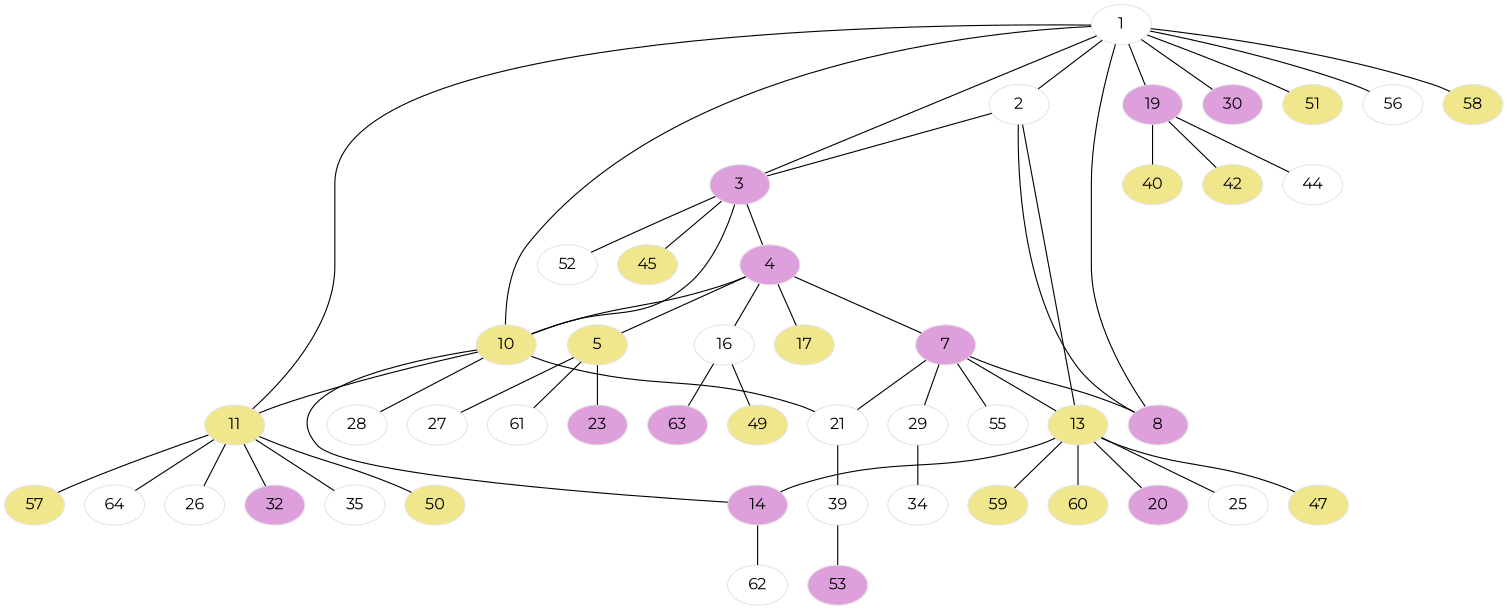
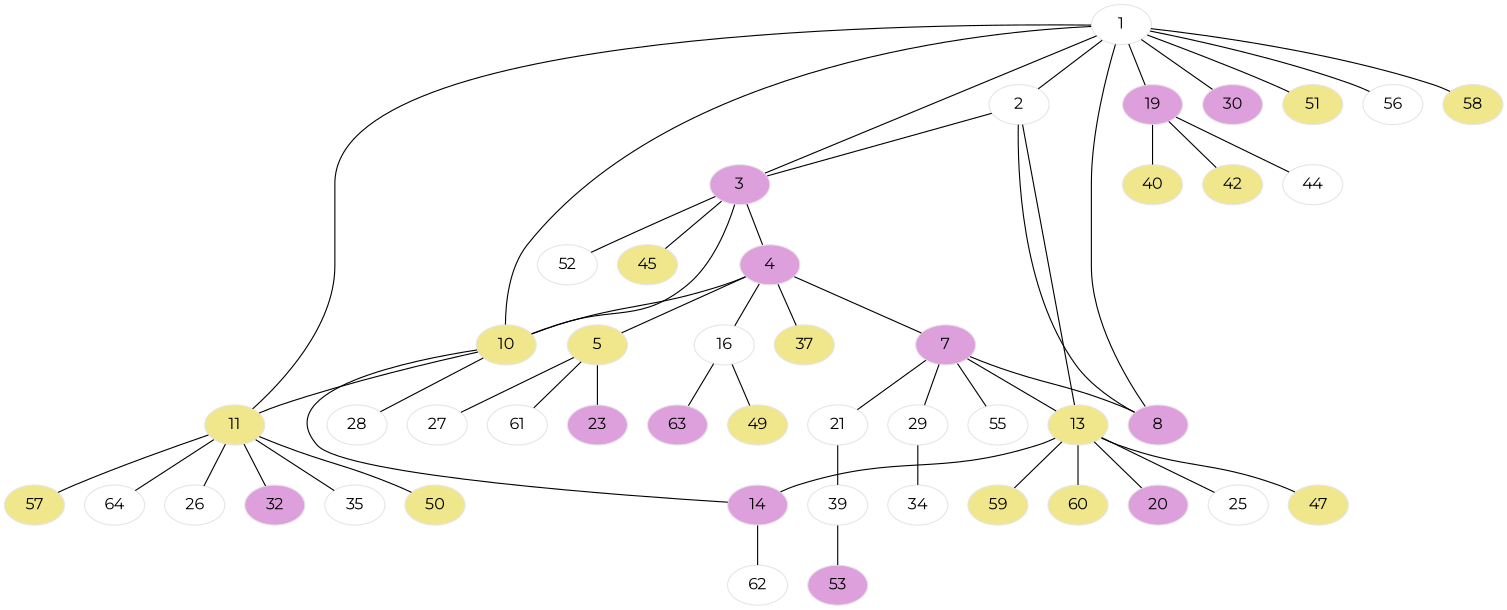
(804, 345) -> (804, 345)
(673, 383) -> none
